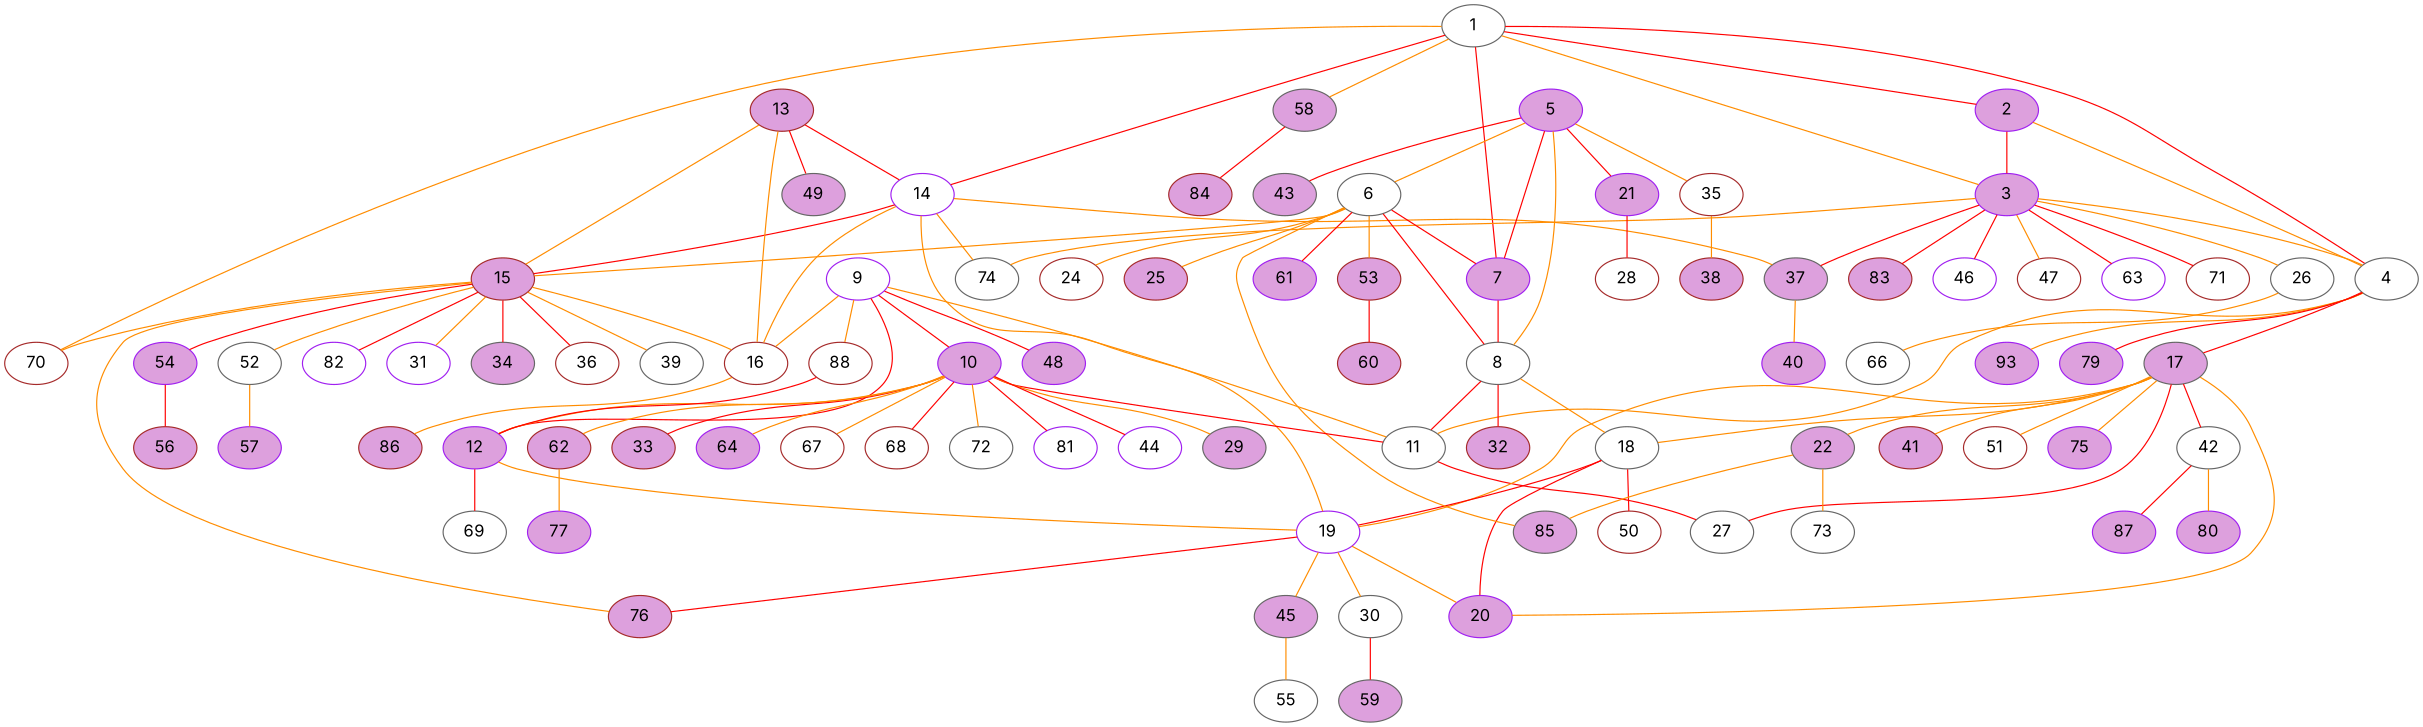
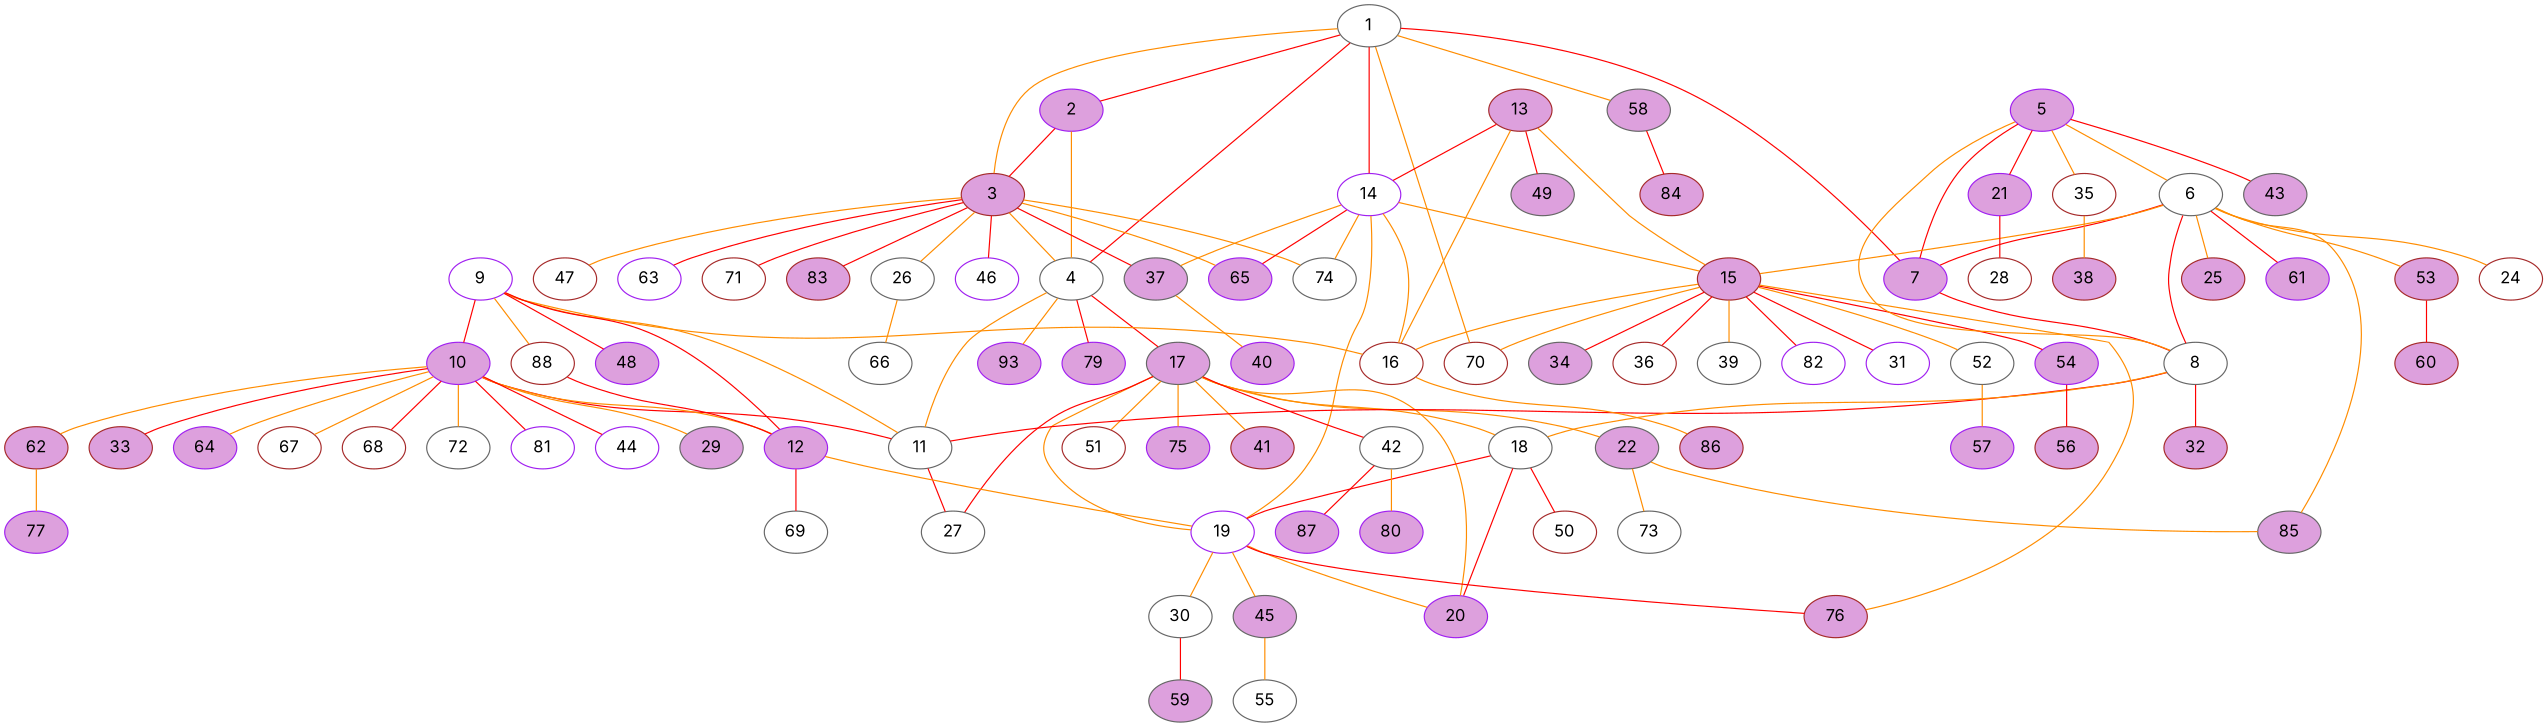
(2007, 195) -> (993, 195)
(715, 244) -> (1549, 237)
none -> (1240, 279)
(461, 321) -> (1813, 321)
